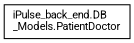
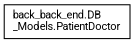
(67, 22) -> (67, 22)
